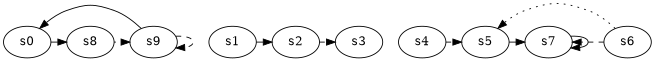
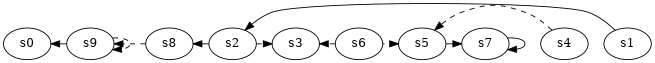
(54, 42) -> (205, 44)
(118, 42) -> (135, 44)
(594, 42) -> (332, 44)
